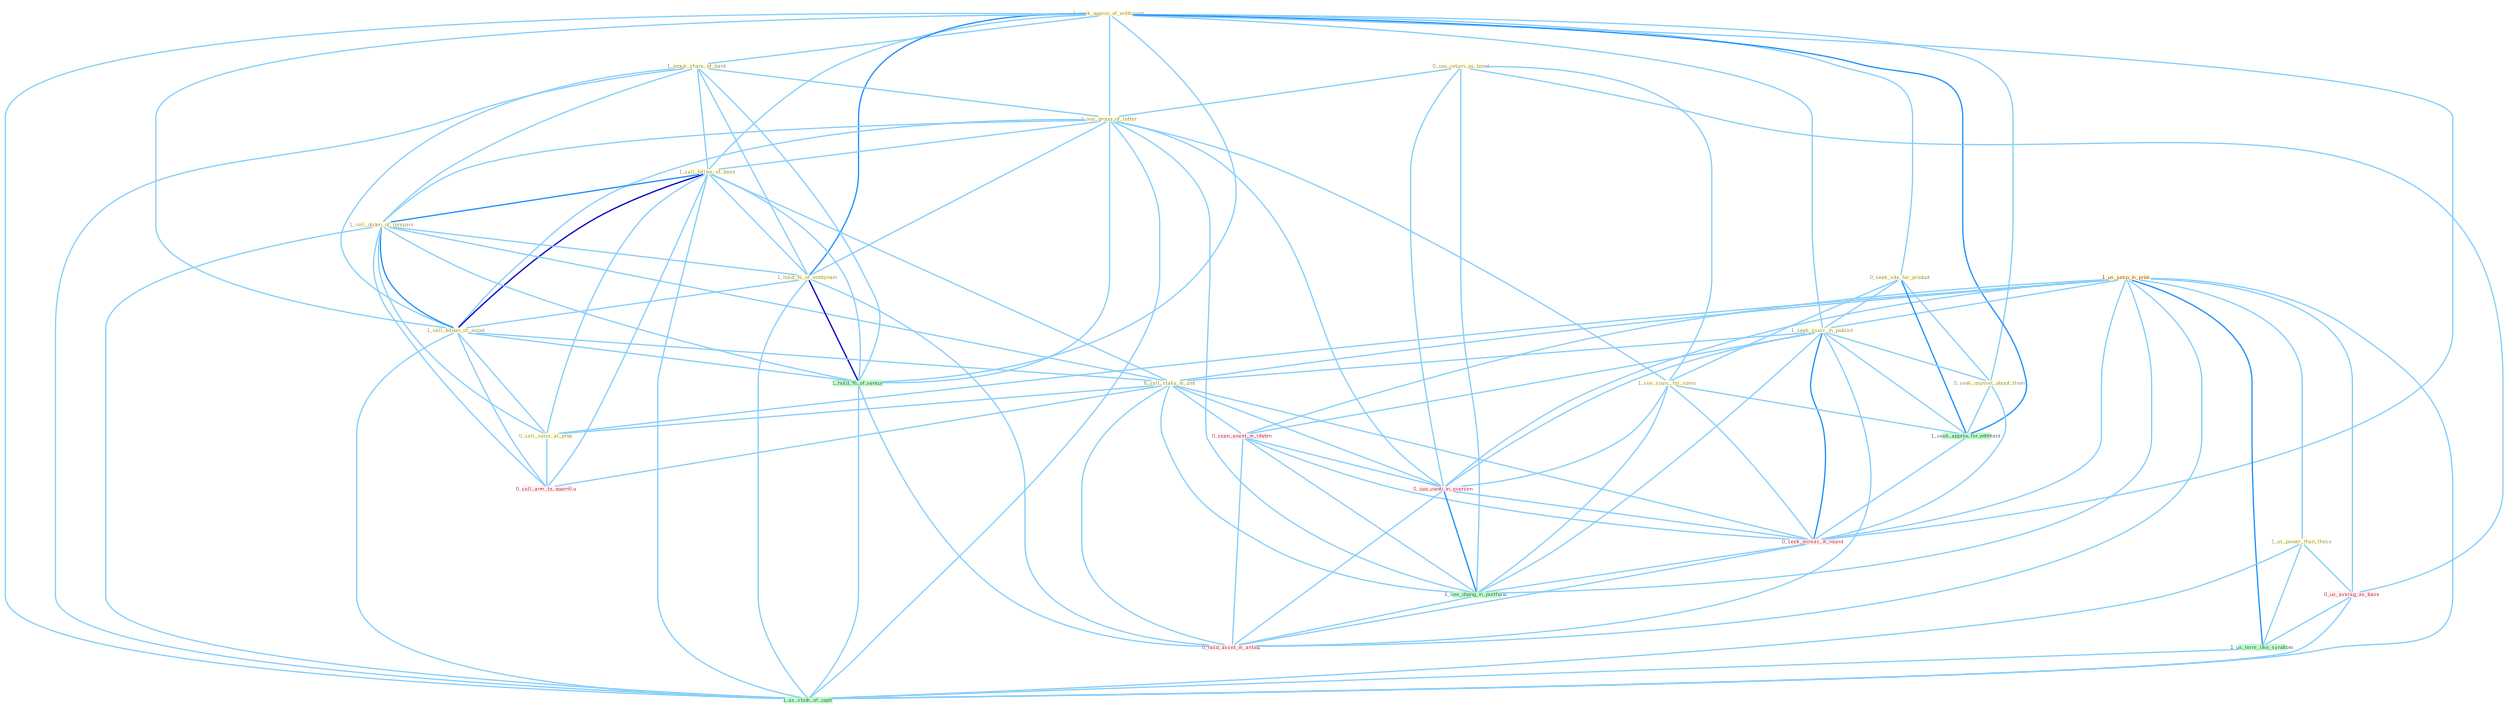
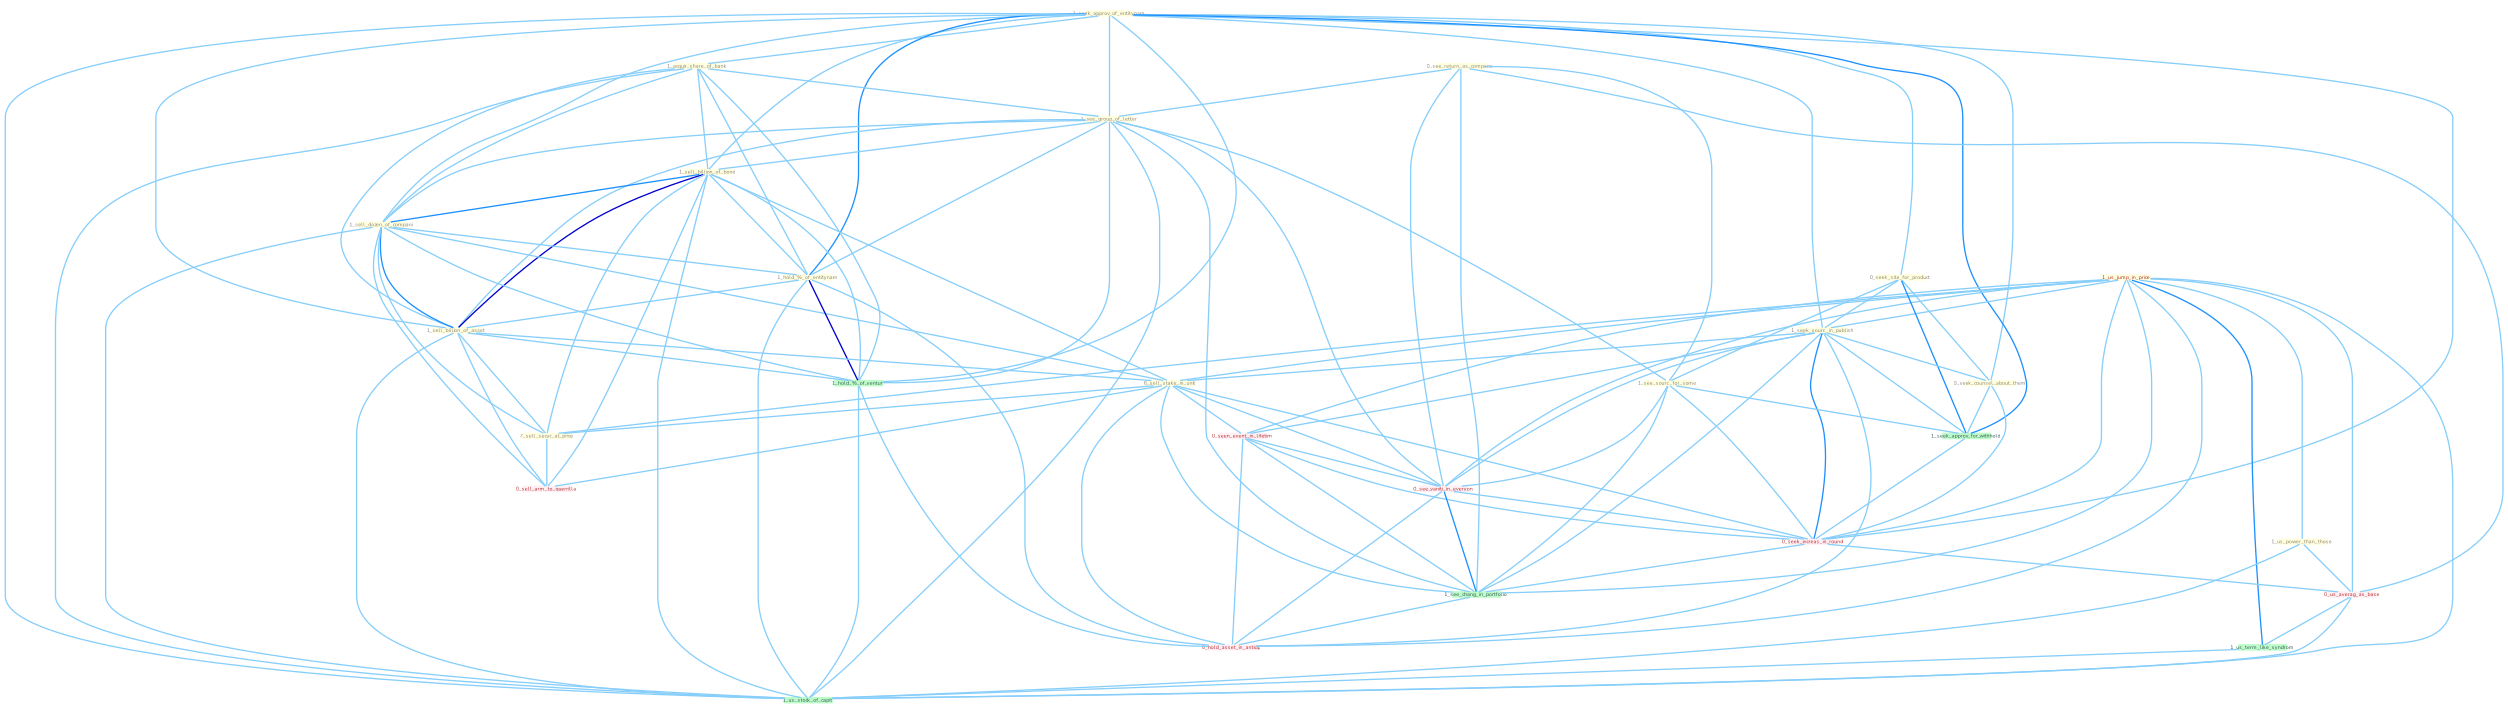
none -> (711, 52)
(1461, 66) -> (1461, 66)
(547, 436) -> (547, 436)
(2282, 594) -> none
(1495, 600) -> (2083, 568)
